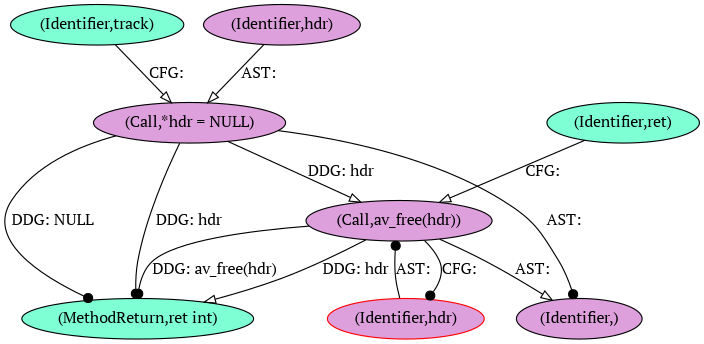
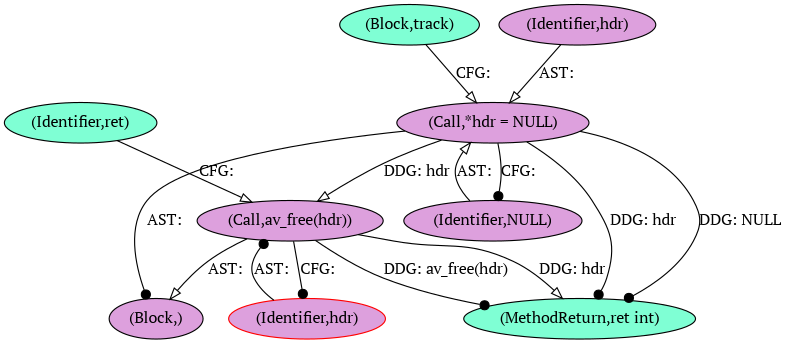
(97, 25) -> (410, 25)
none -> (493, 221)
(579, 319) -> (156, 319)
